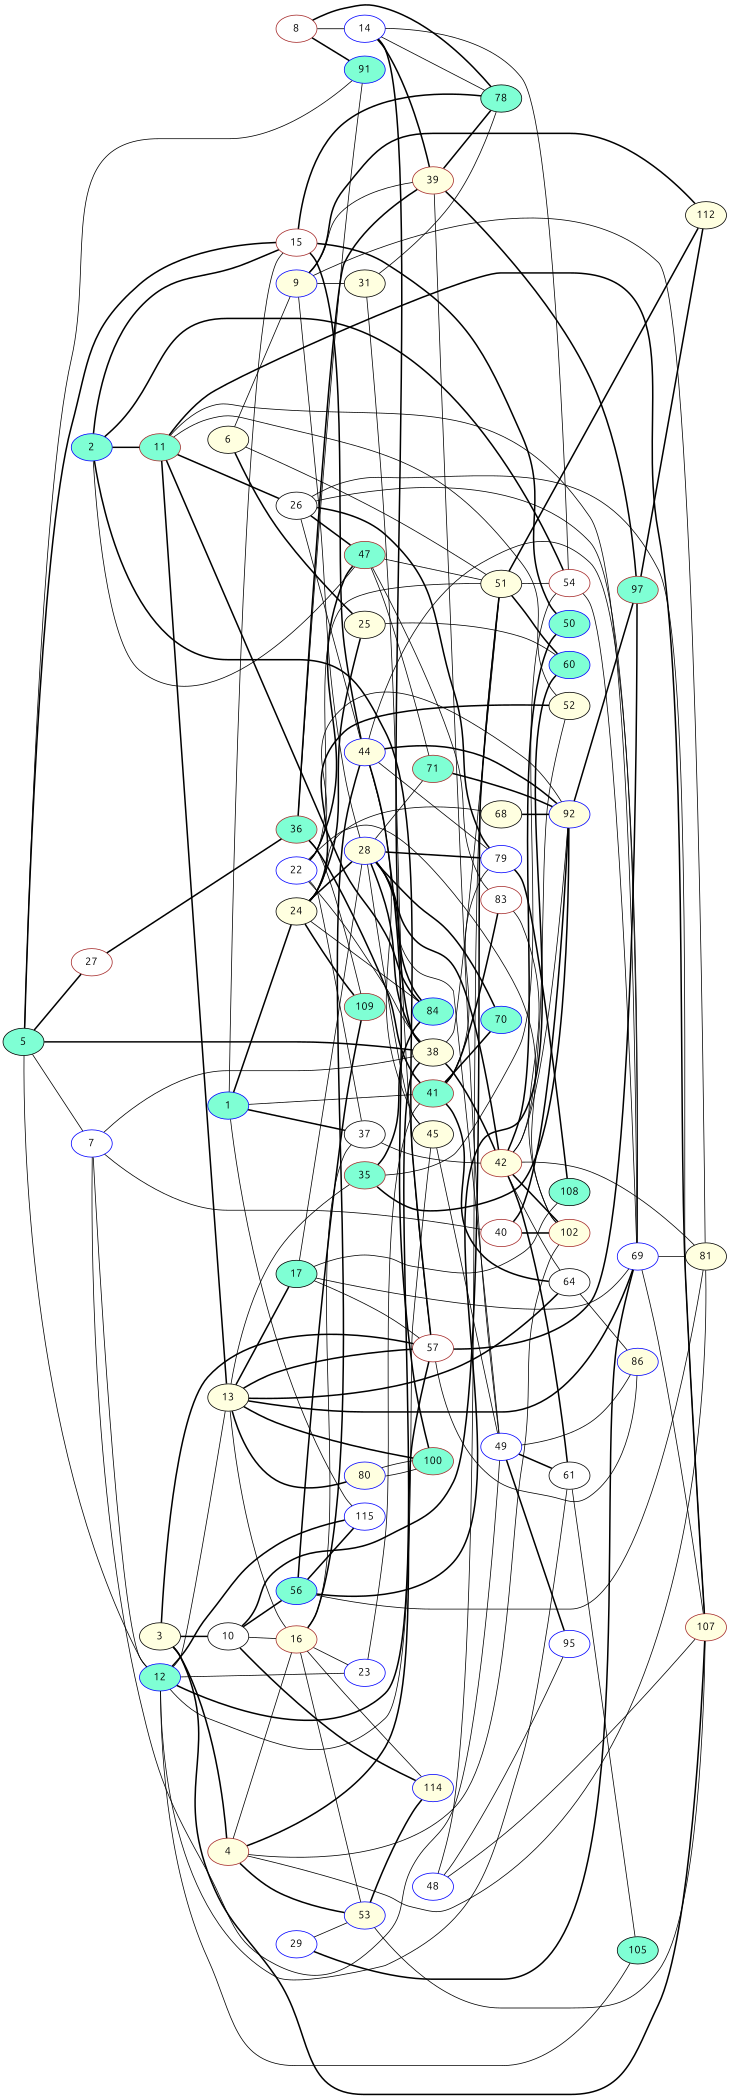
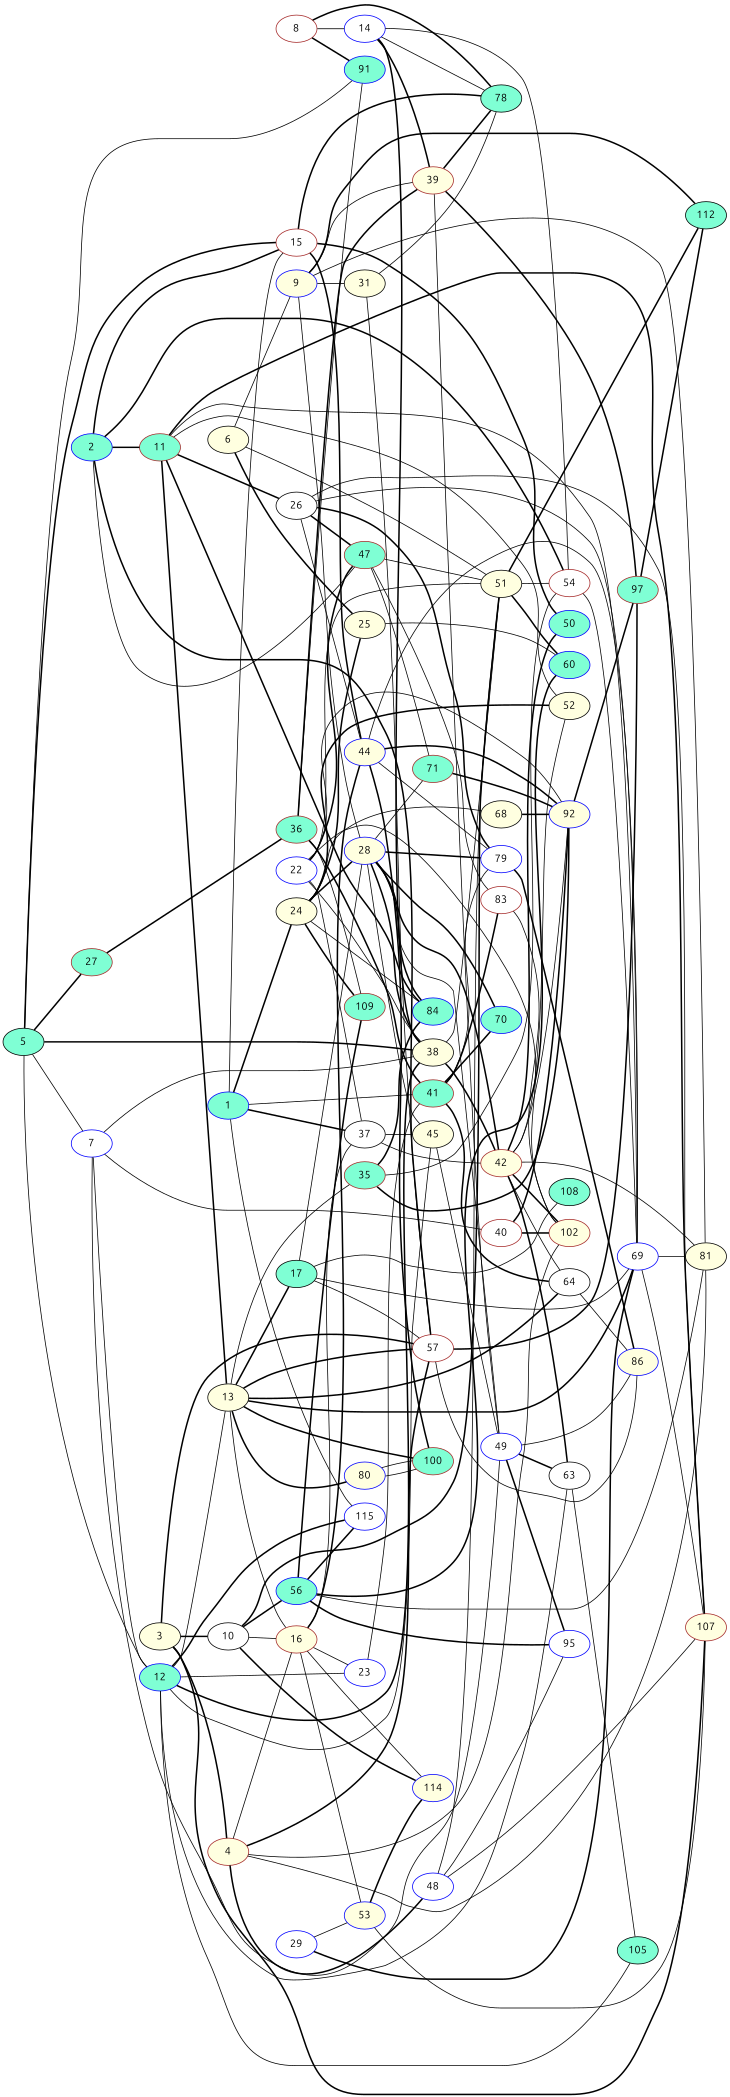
(706, 215) -> (706, 215)
(389, 956) -> (399, 1134)
(92, 962) -> (92, 962)
(557, 1092) -> (577, 1108)
(570, 1476) -> (570, 1476)
none -> (426, 1638)
(288, 1897) -> (250, 1934)
